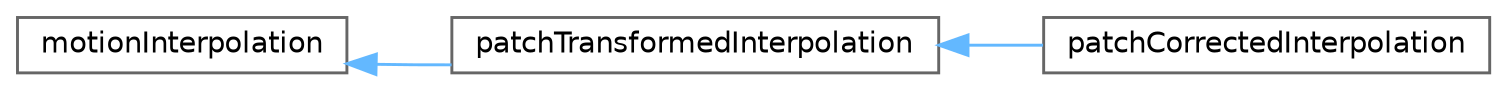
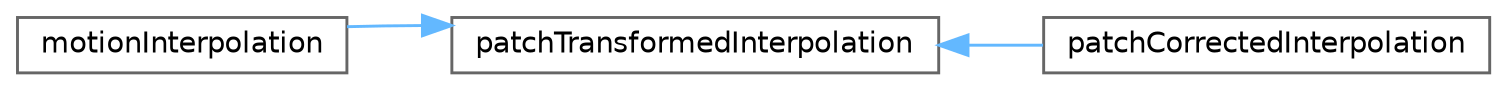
(414, 65) -> (384, 26)
